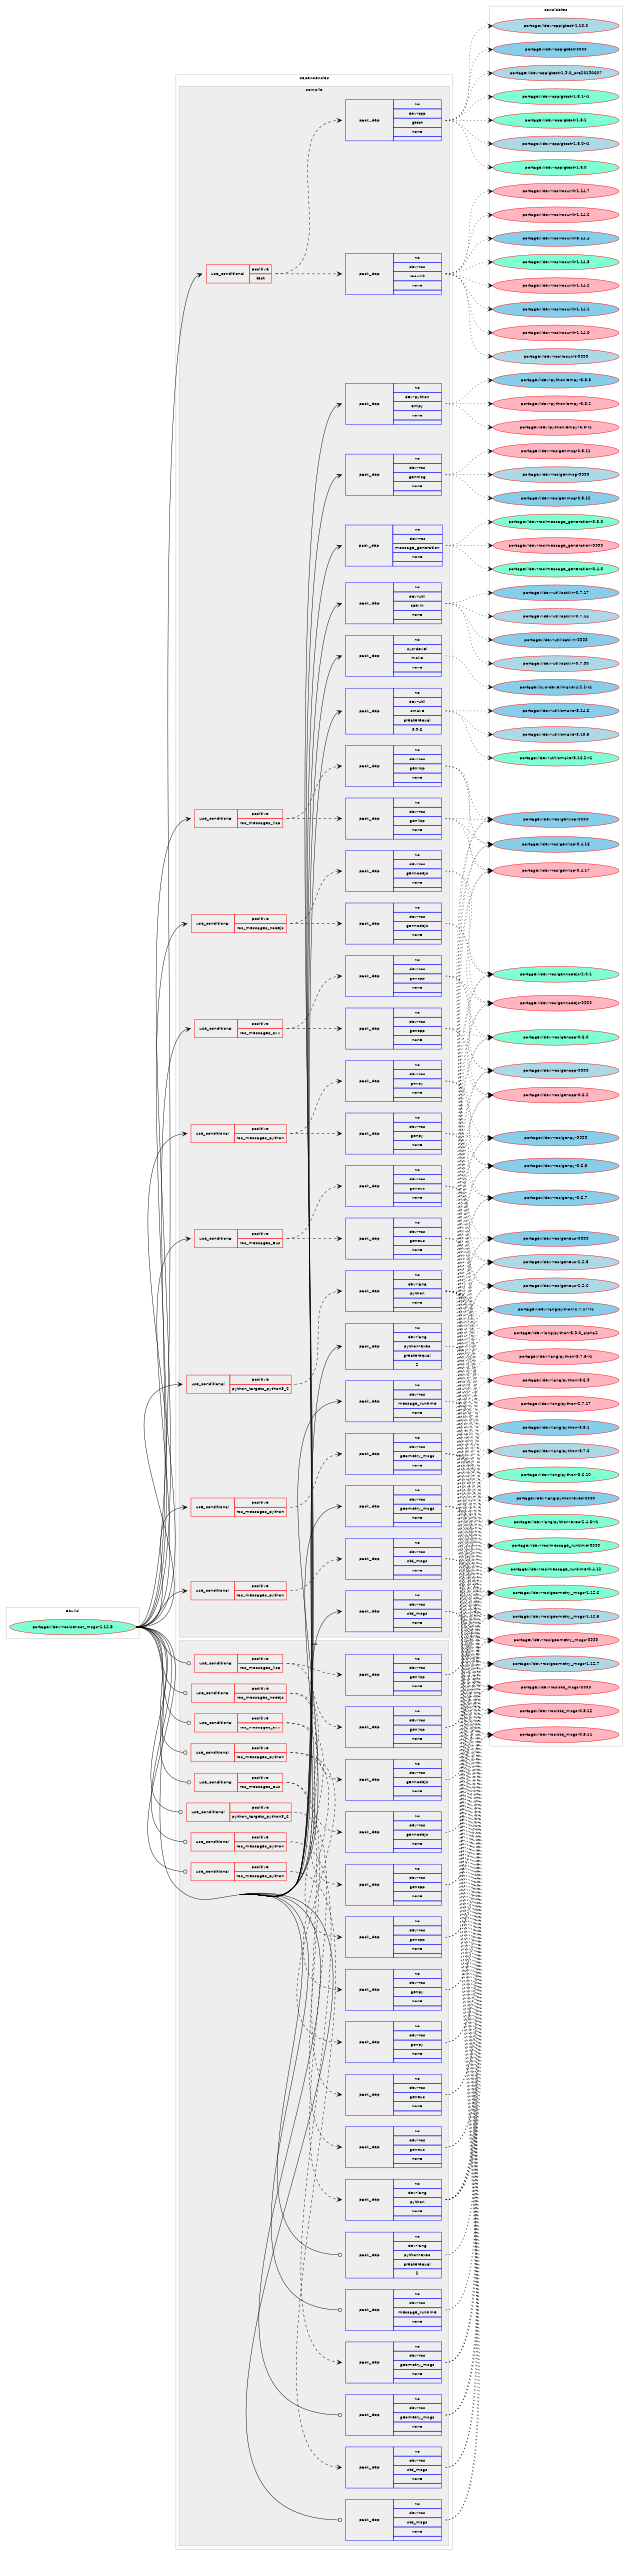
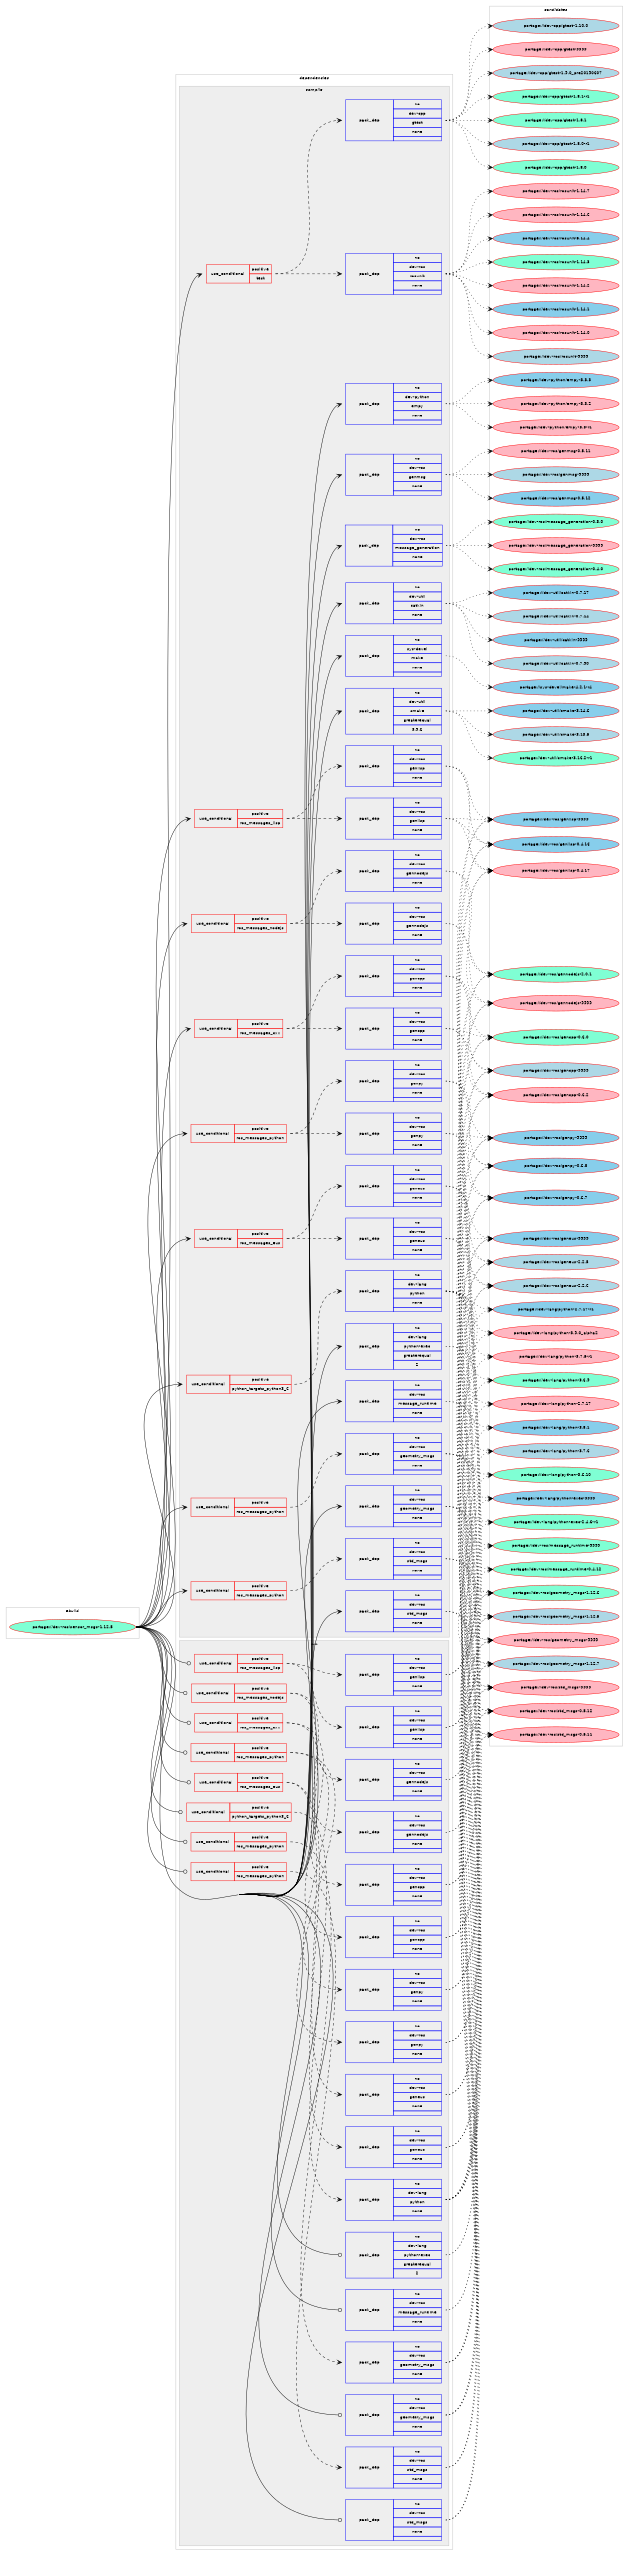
(556, 49) -> (556, 49)
(556, 1380) -> (556, 1380)
